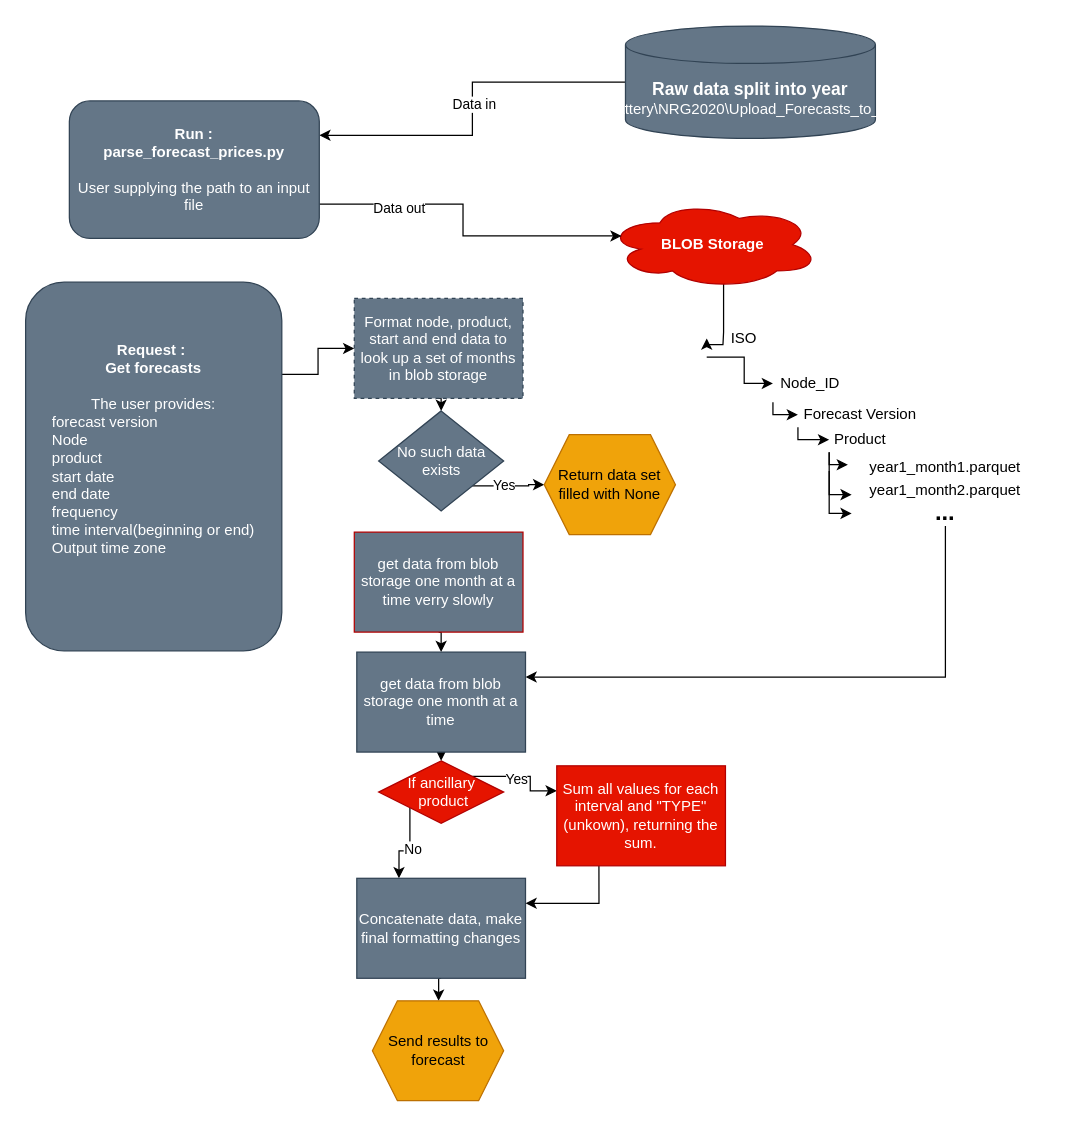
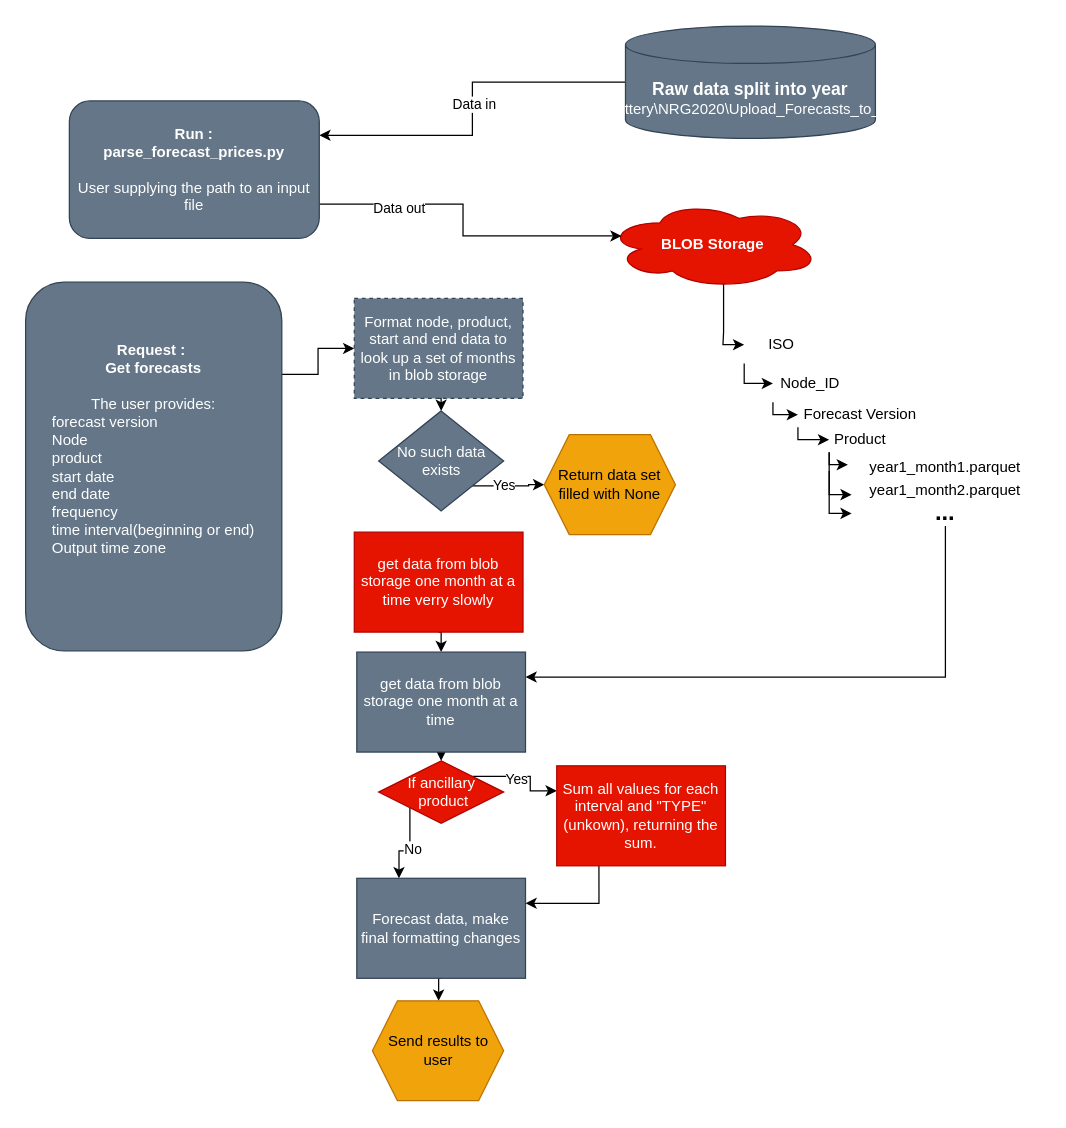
(744, 338) -> (782, 344)
(439, 582) -> (439, 582)
(441, 928) -> (441, 928)
(439, 1051) -> (439, 1051)
